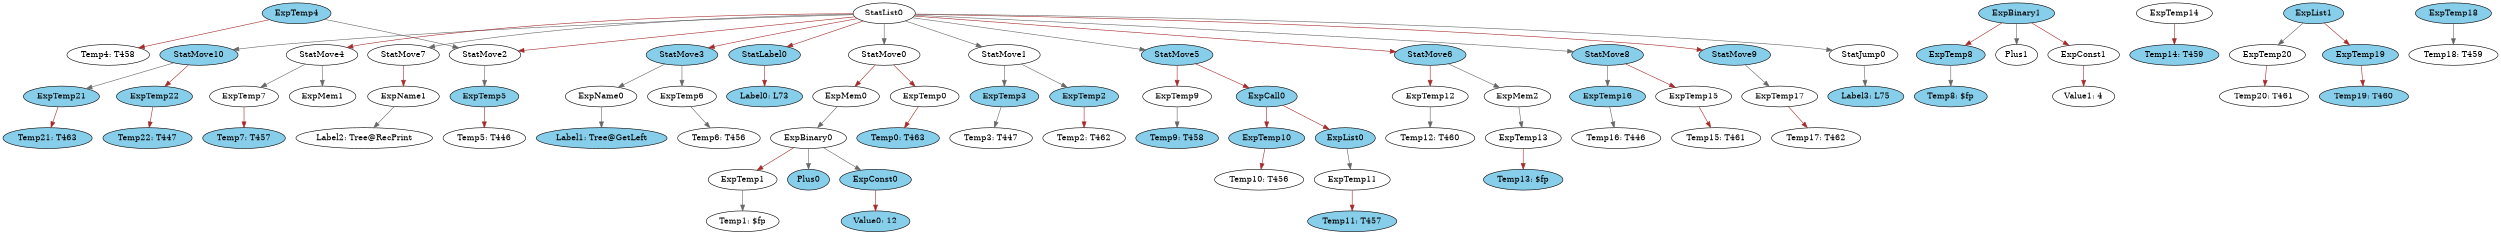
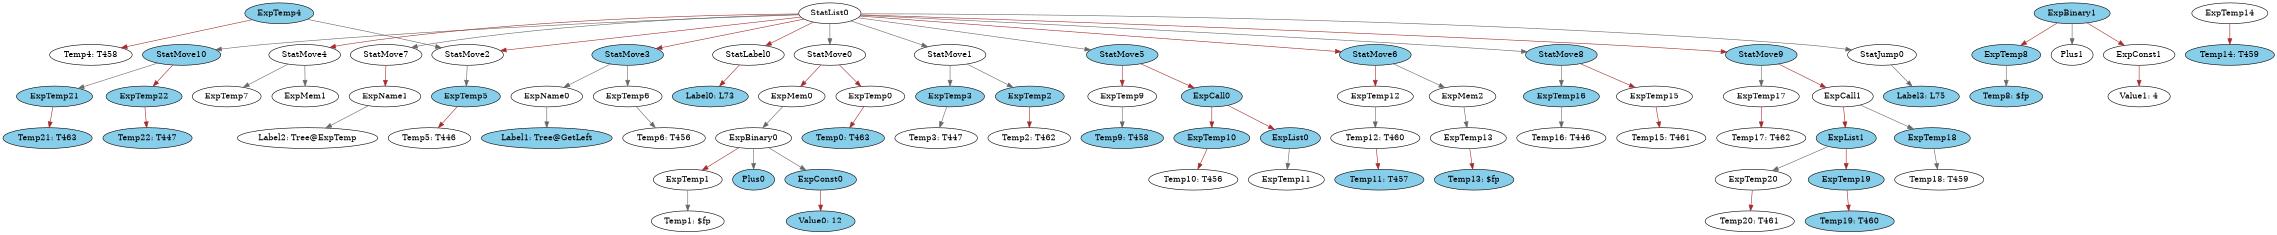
(765, 55) -> (748, 55)
none -> (1843, 96)
(244, 138) -> none
(364, 138) -> (308, 138)
(1352, 198) -> (1377, 156)
